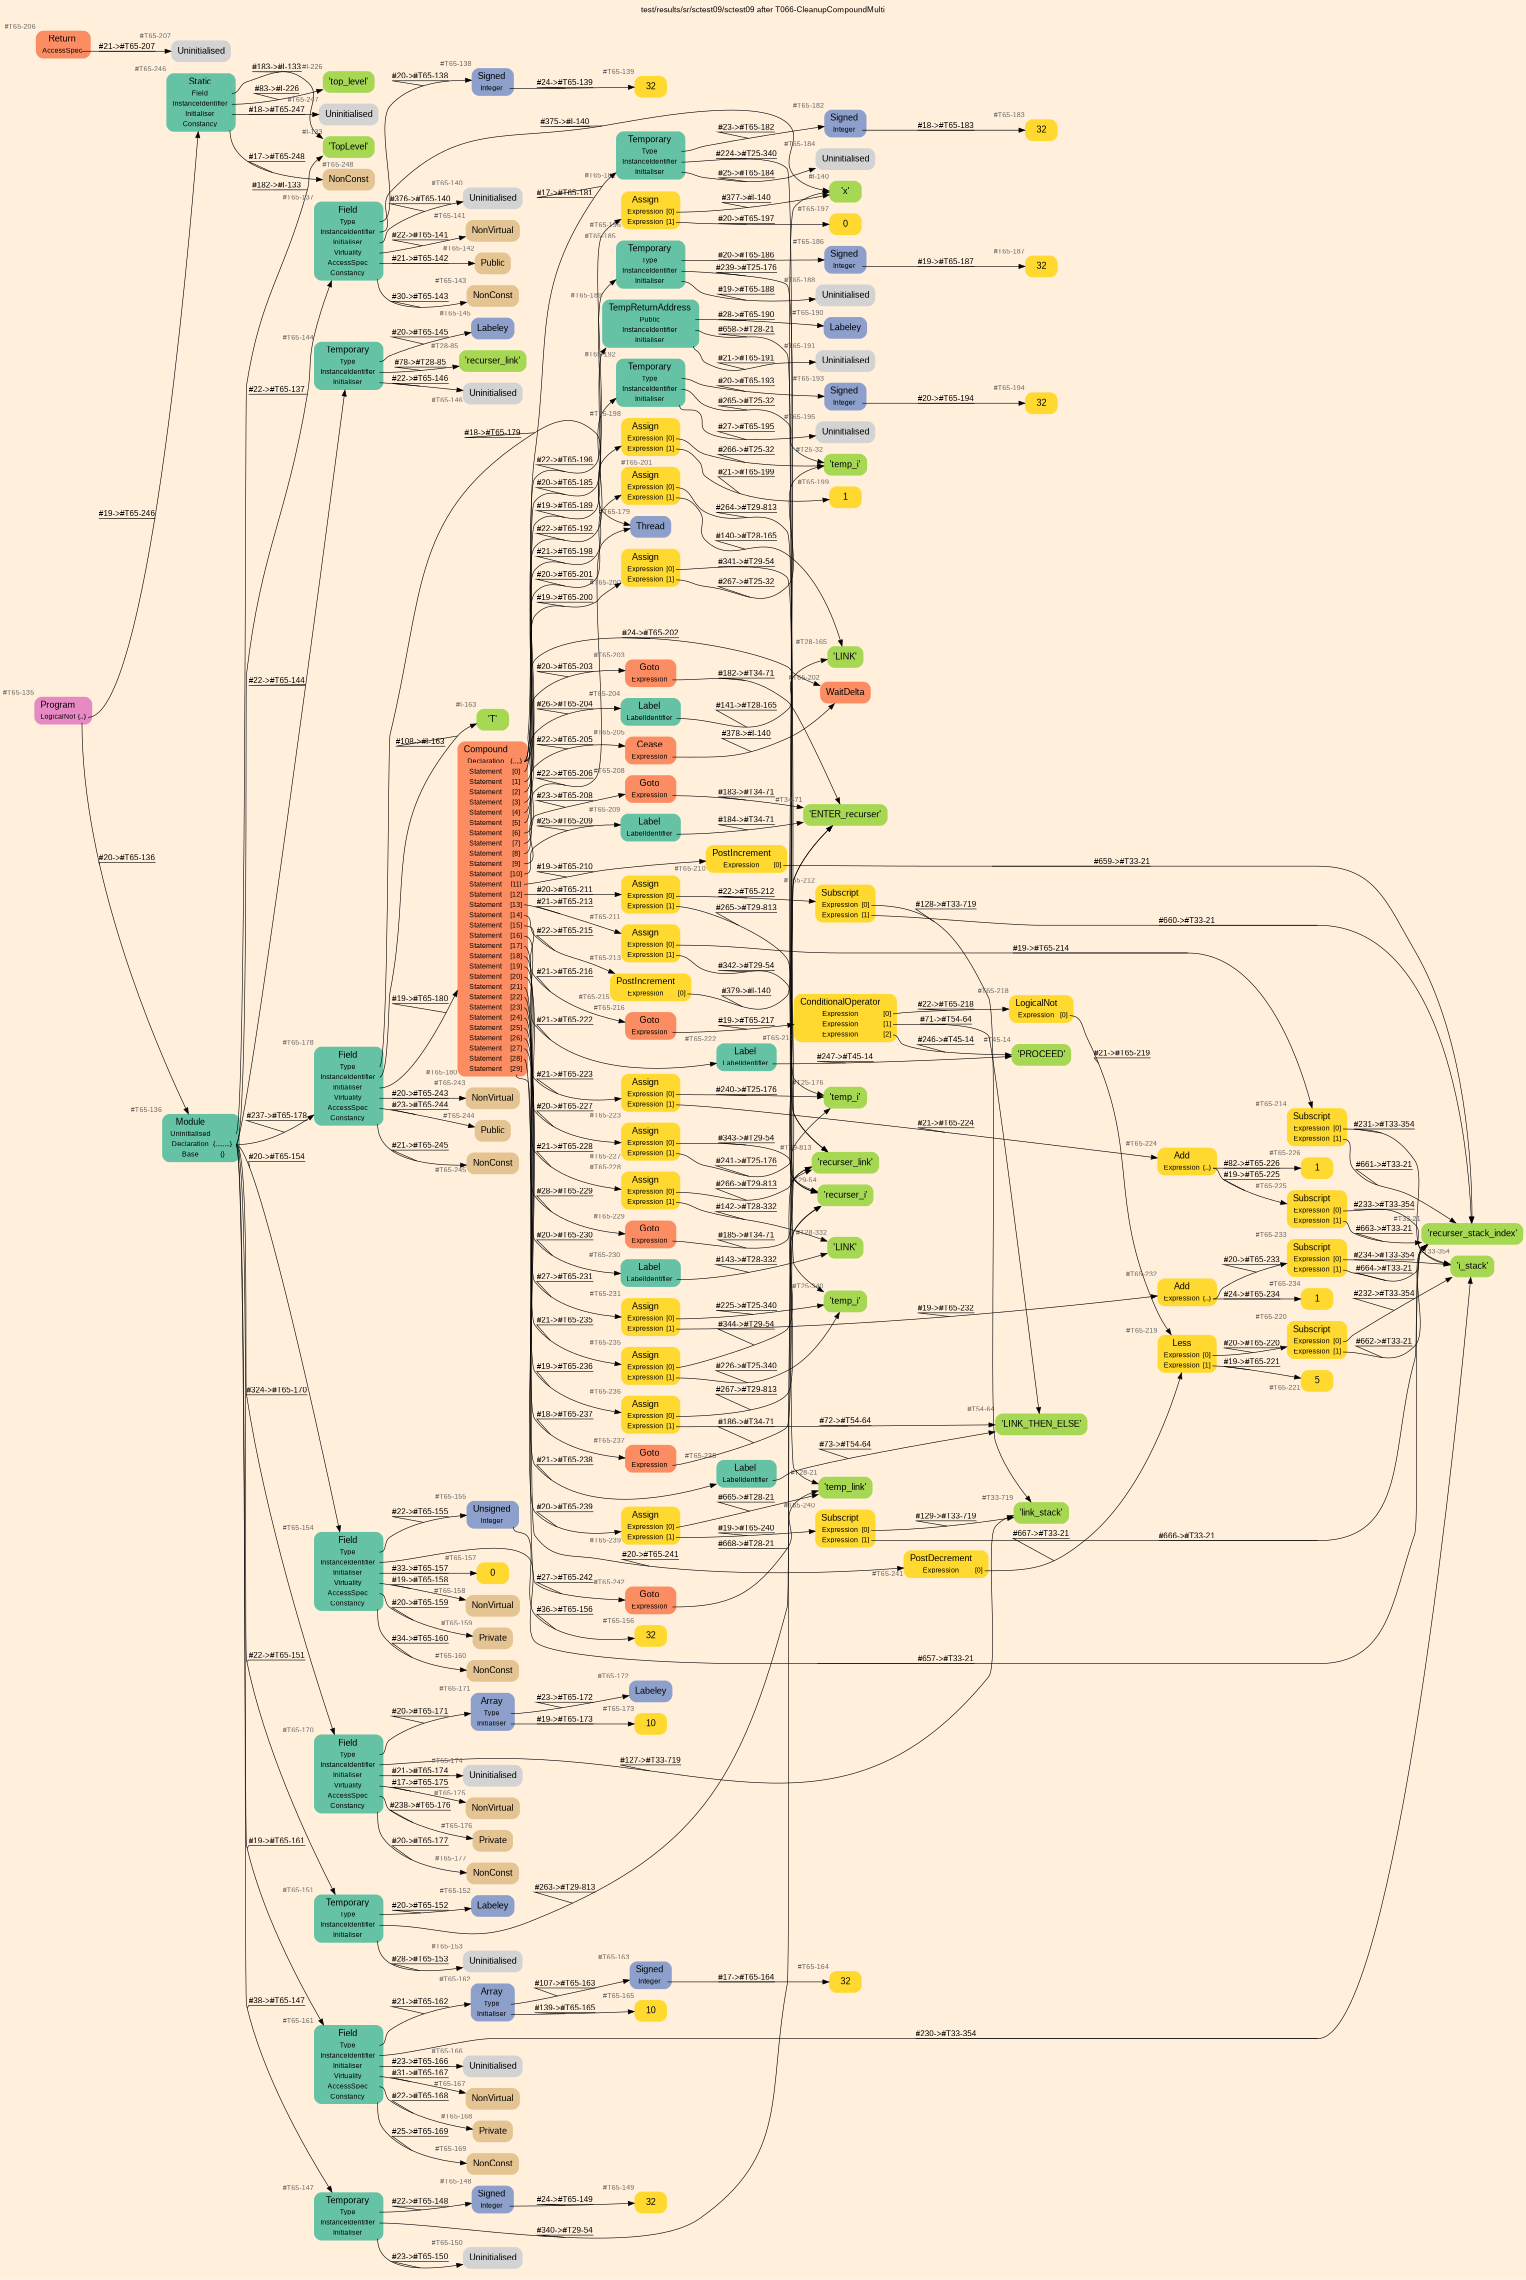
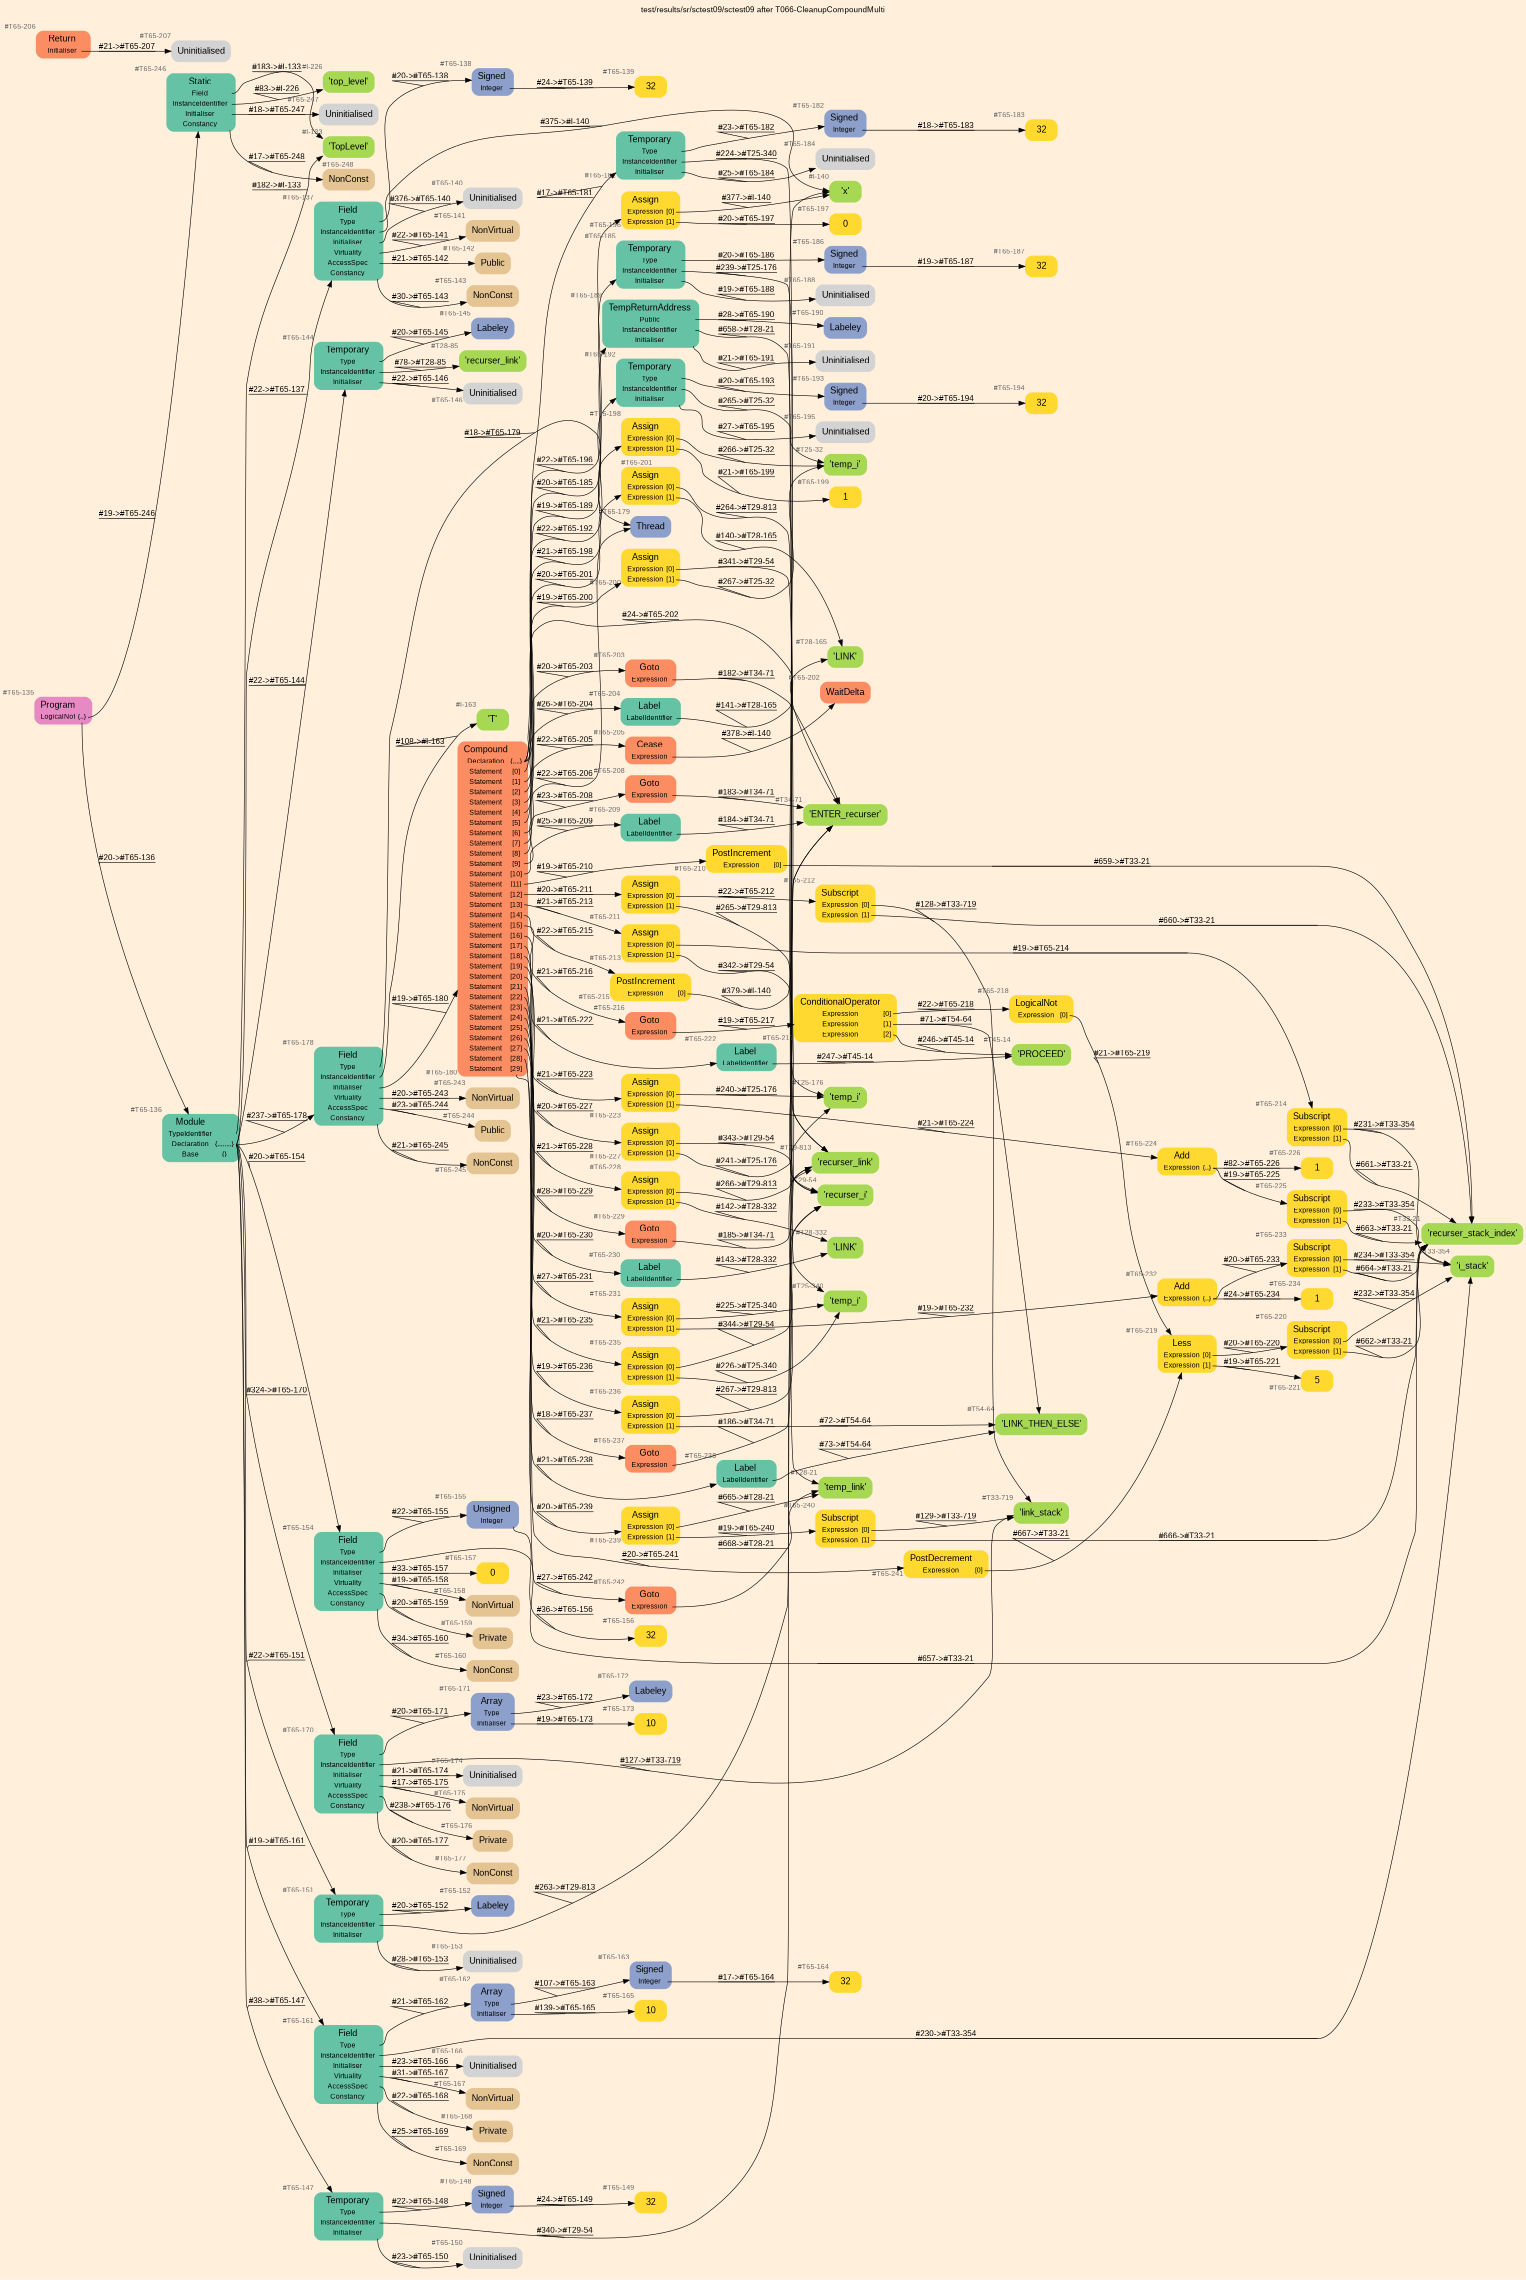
(62, 51) -> (62, 51)
(588, 640) -> (646, 623)
(190, 1134) -> (190, 1134)
